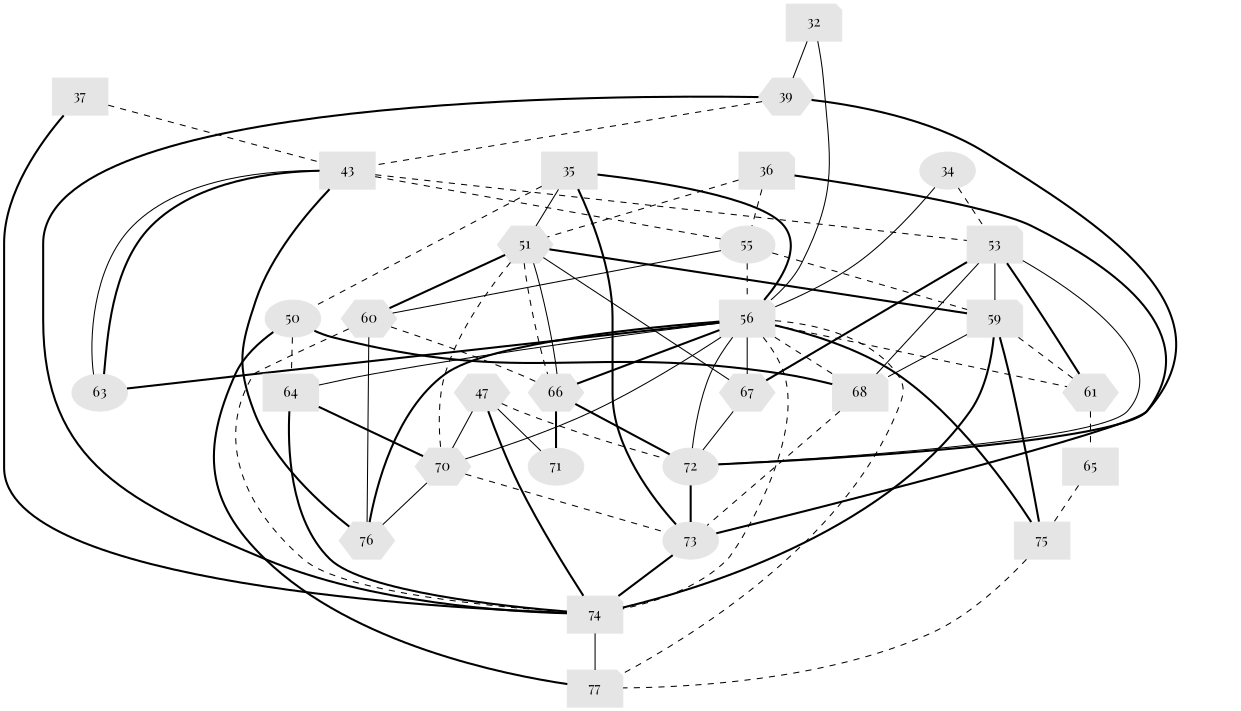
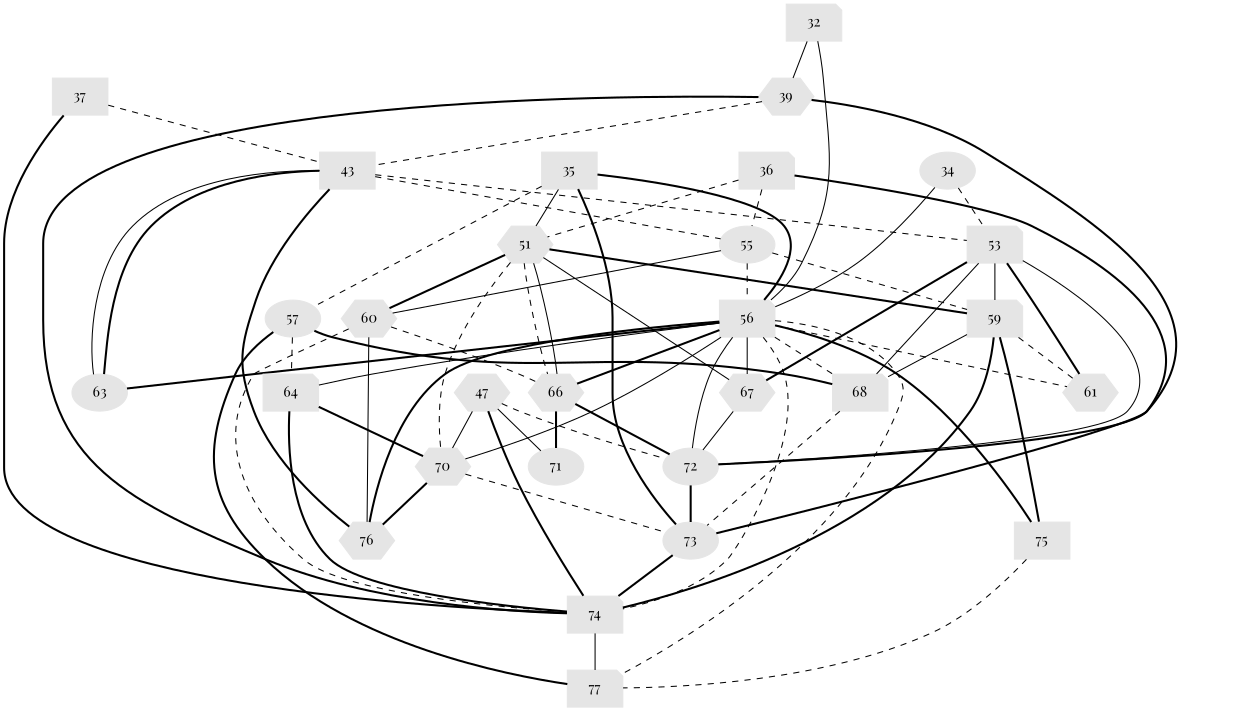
(293, 319) -> (293, 319)
(1090, 467) -> none
(405, 504) -> (405, 504)
